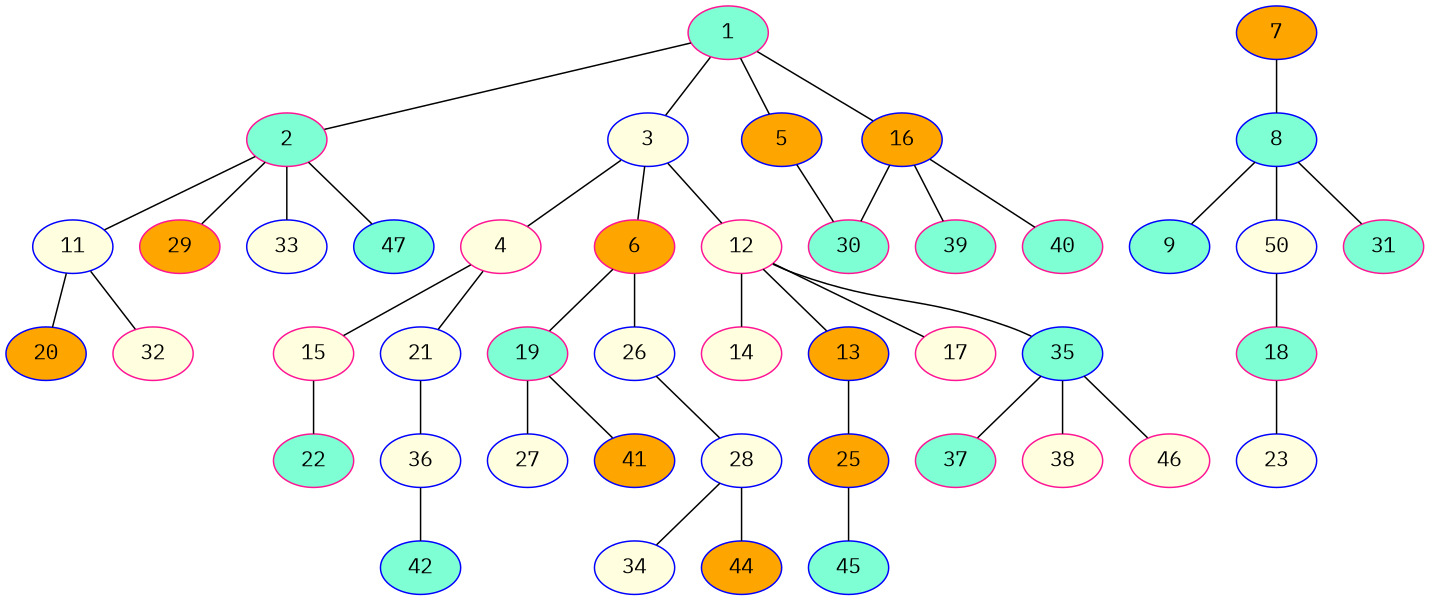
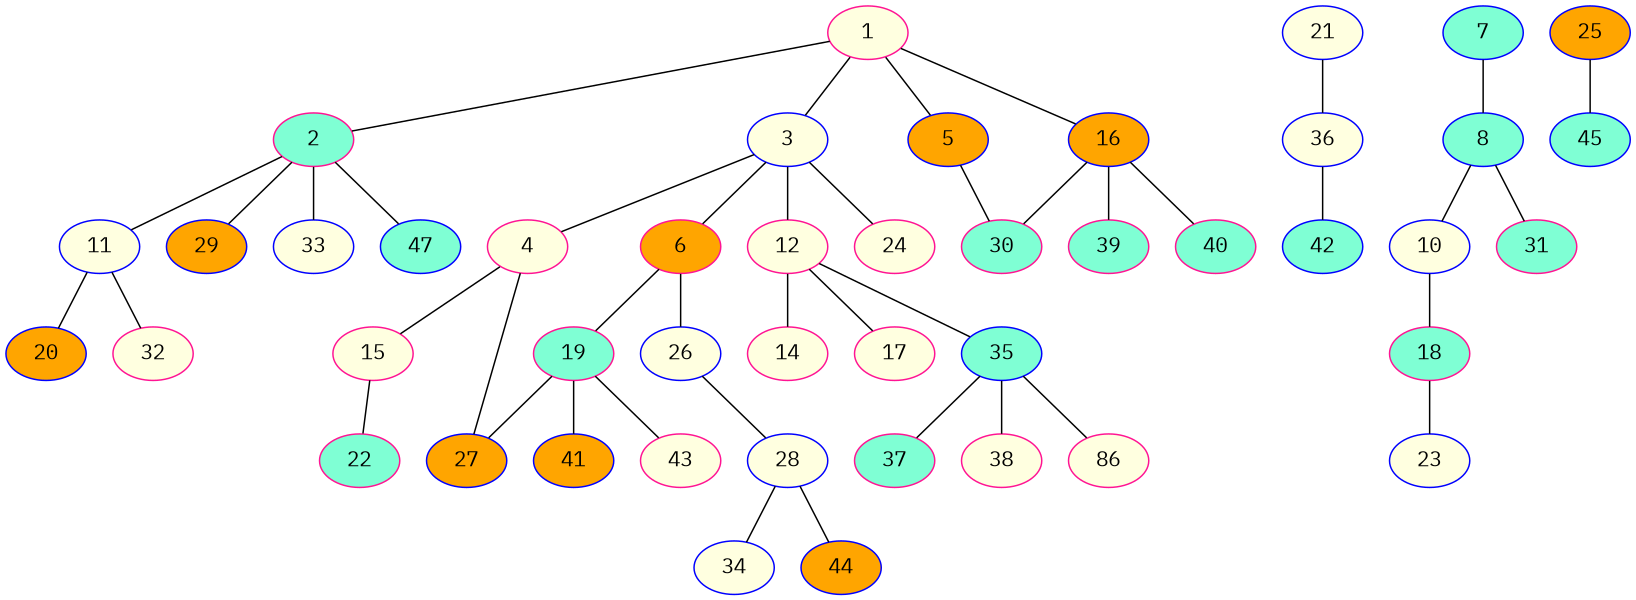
(728, 33) -> (868, 33)
(1277, 33) -> (1483, 33)
(180, 247) -> (207, 247)
none -> (895, 247)
(1170, 247) -> none
(1277, 247) -> (1430, 247)
(461, 300) -> (497, 354)
(849, 354) -> none
(528, 461) -> (467, 461)
none -> (681, 461)
(1170, 461) -> (1109, 461)
